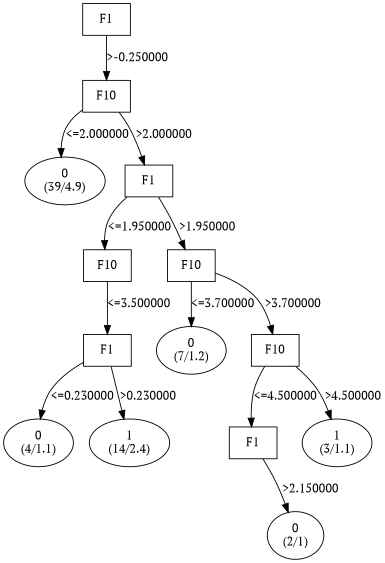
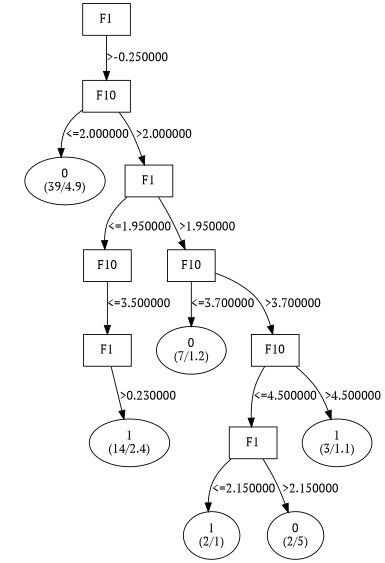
(39, 443) -> none
none -> (212, 535)
(296, 535) -> (296, 535)
